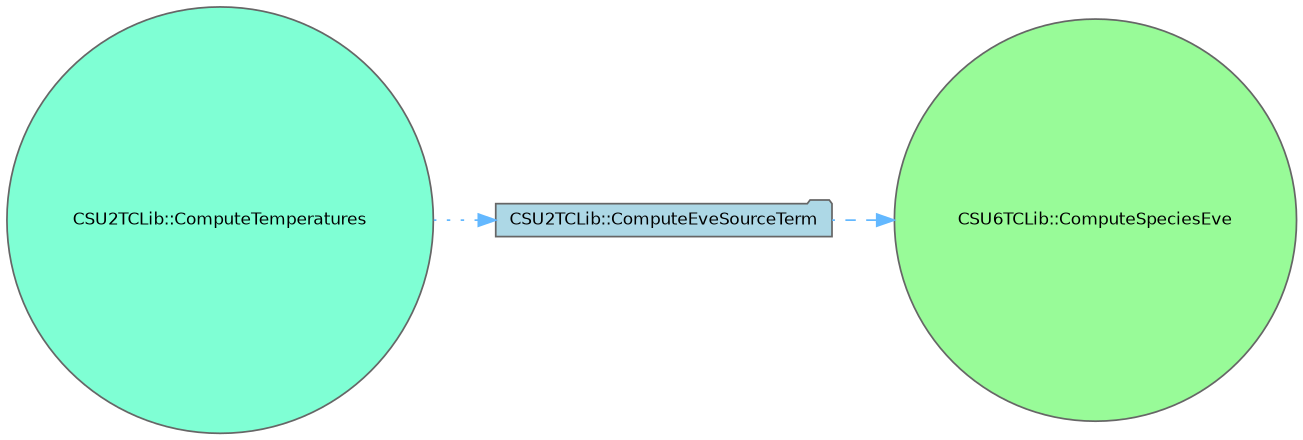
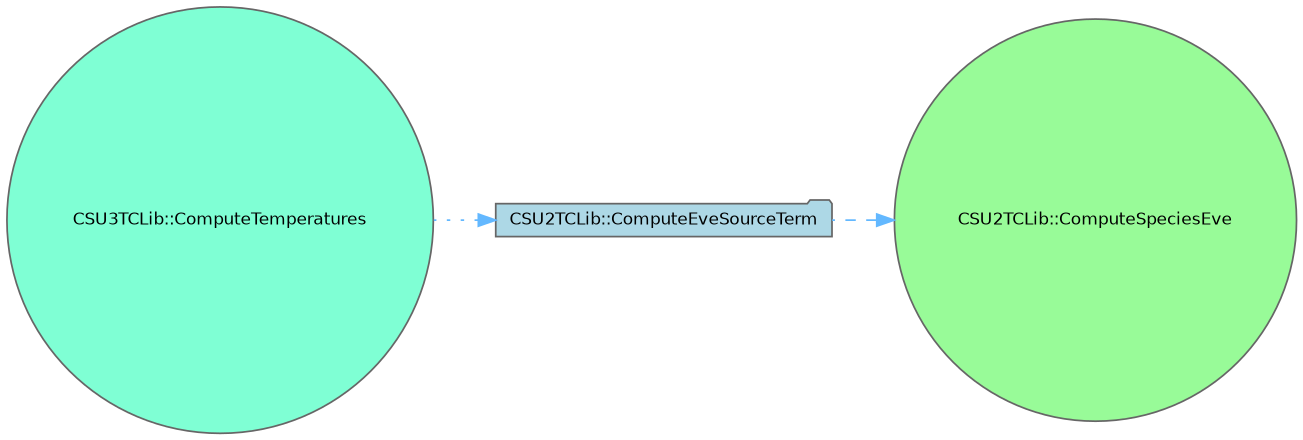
(220, 220) -> (220, 220)
(1095, 220) -> (1095, 220)
